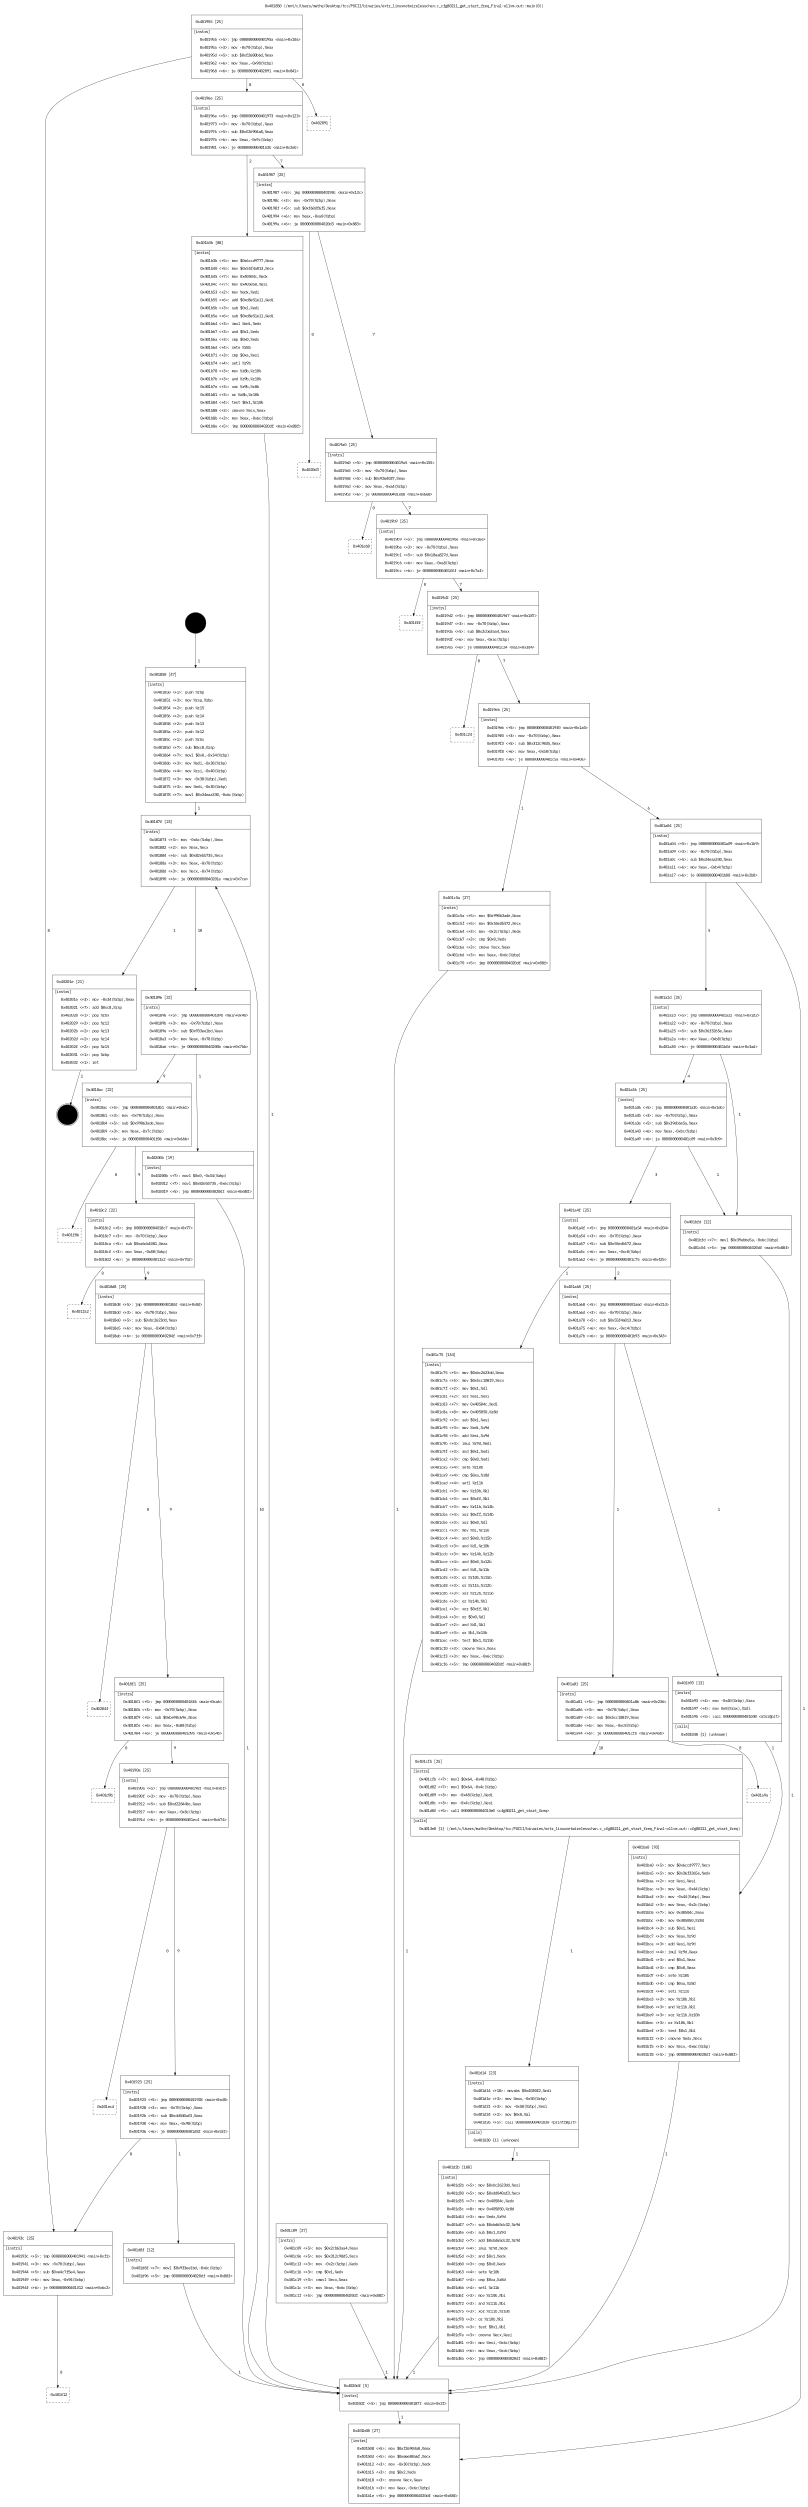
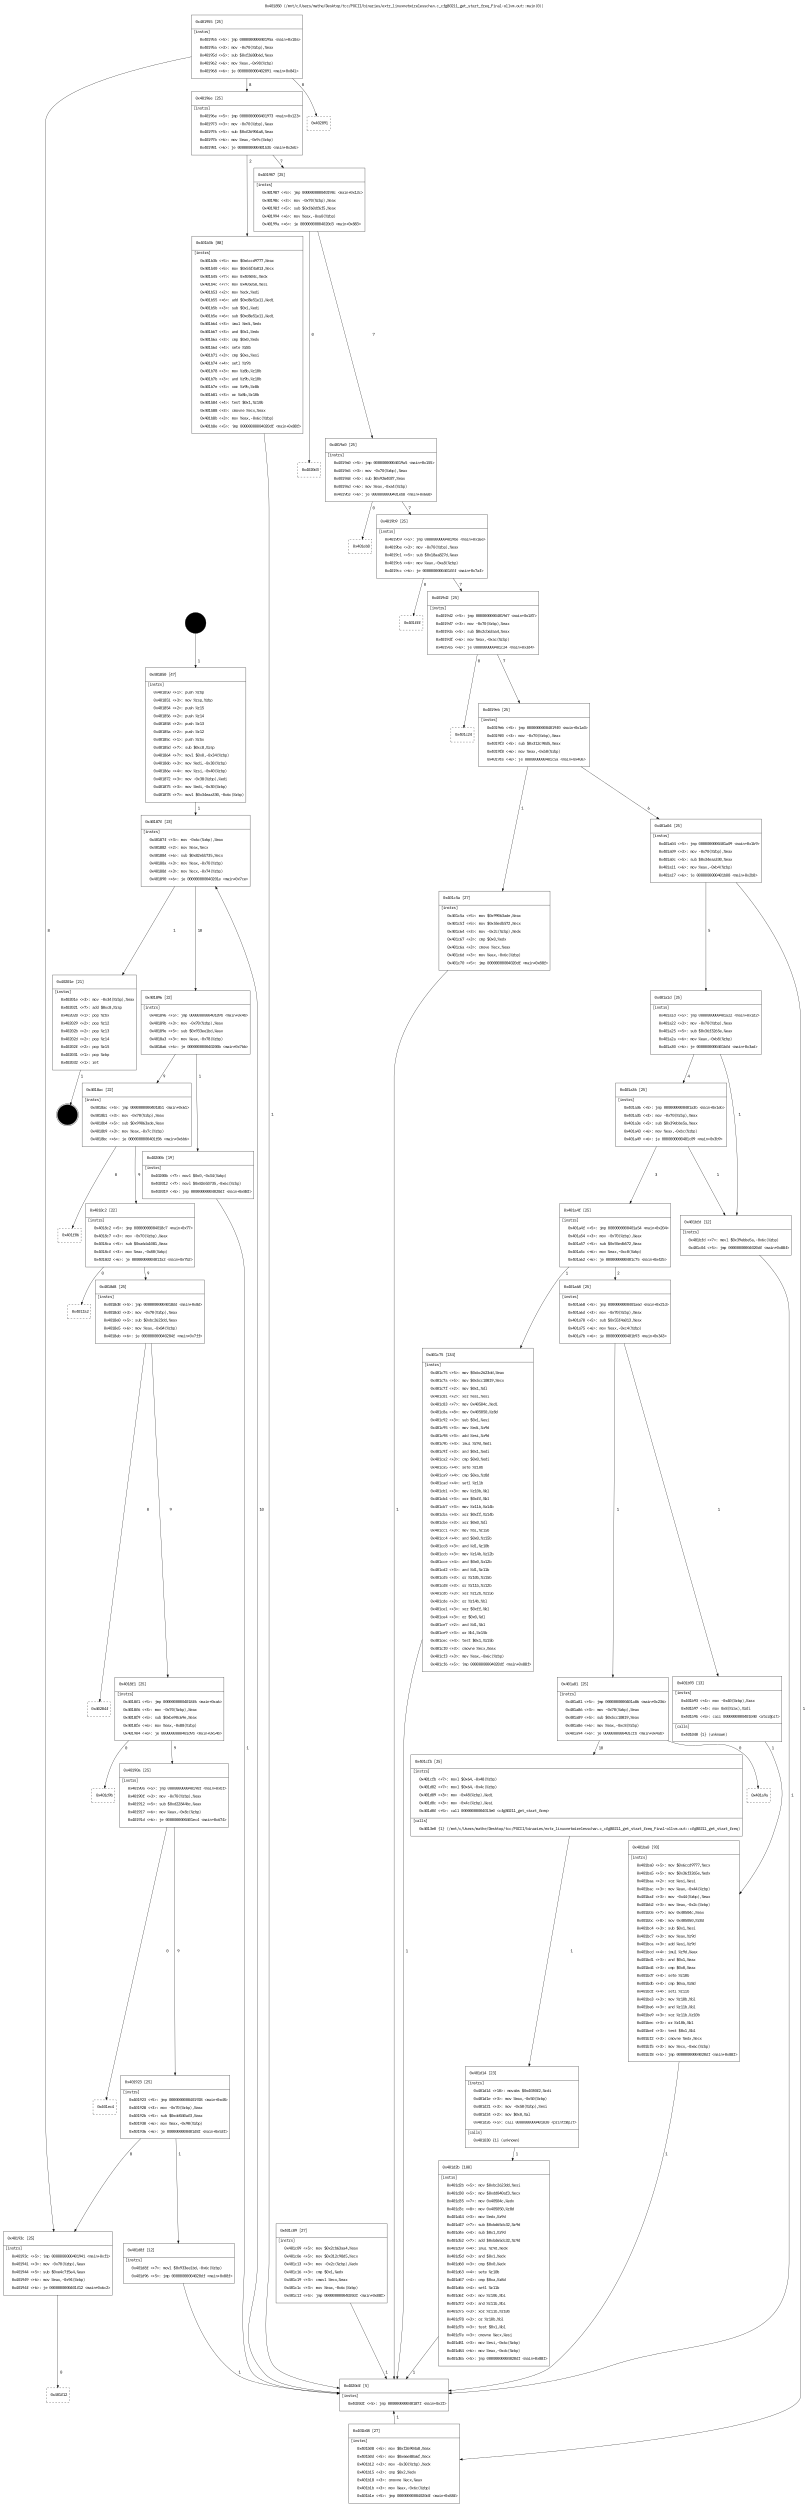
(399, 2416) -> (394, 2419)
